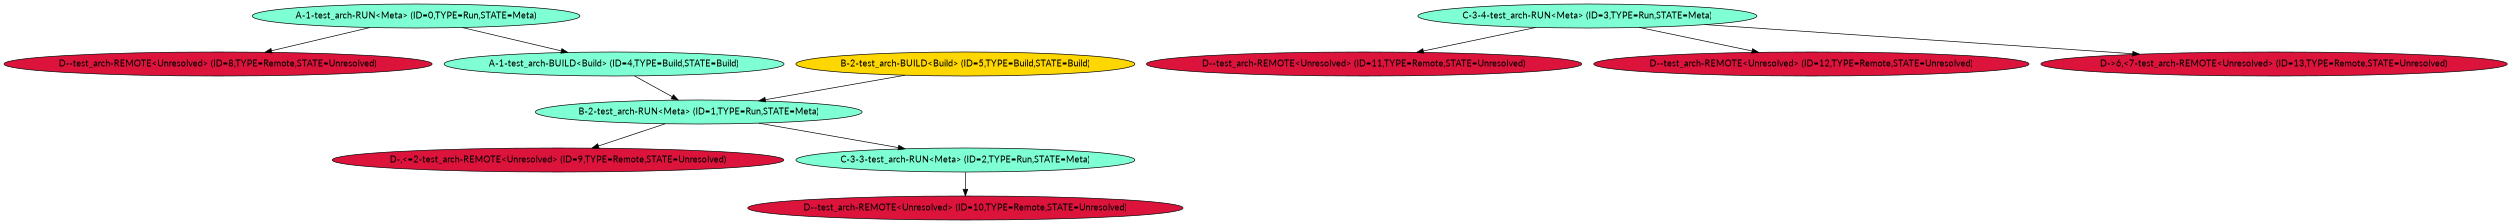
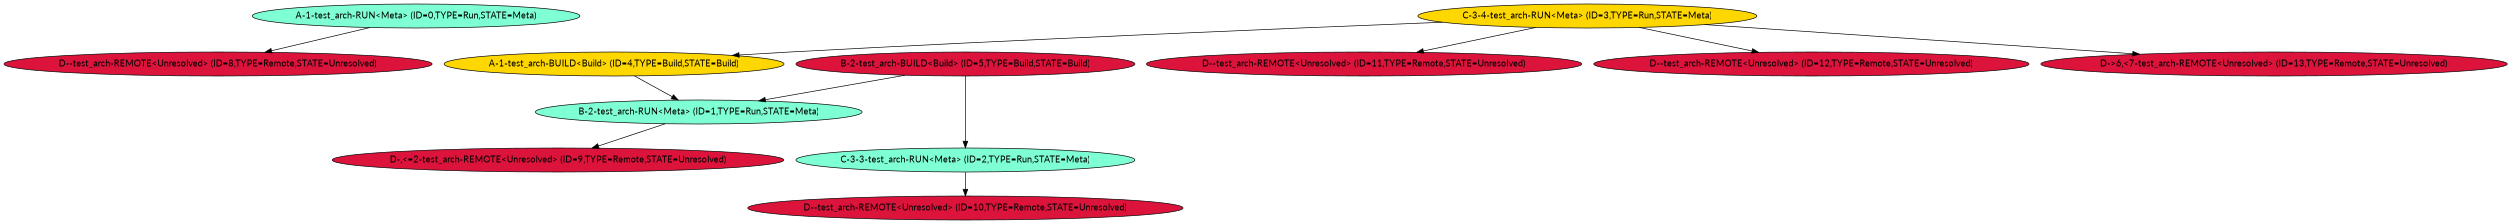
(1587, 16) -> (1587, 16)
(512, 39) -> (1091, 37)
(614, 64) -> (614, 64)
(965, 64) -> (965, 64)
(829, 135) -> (965, 109)
